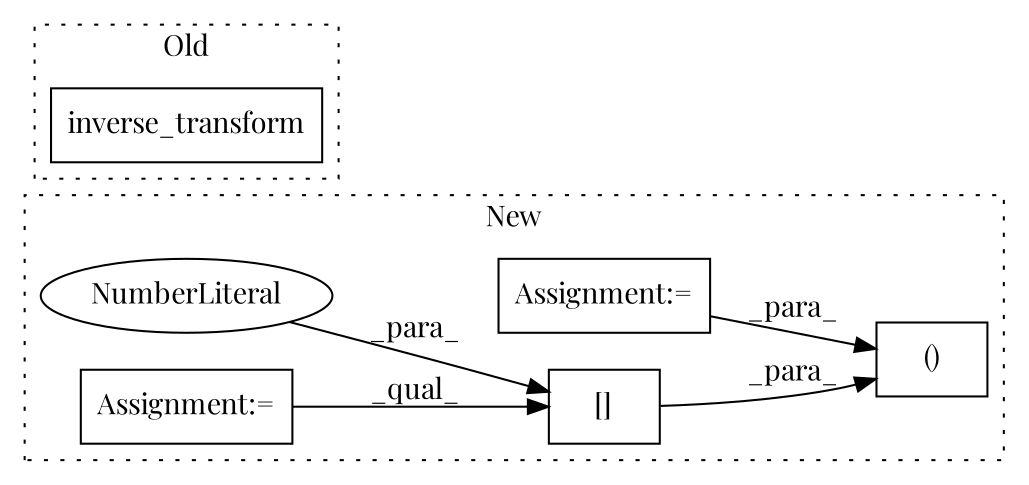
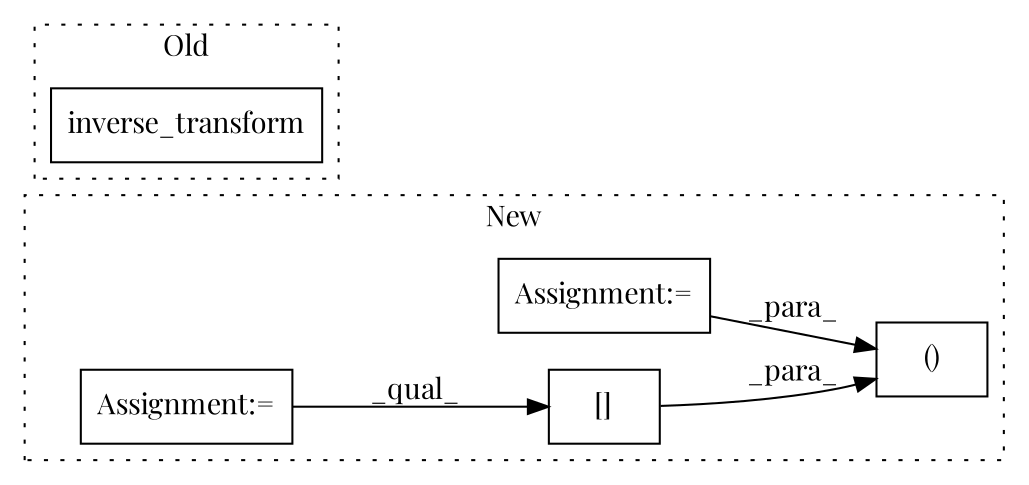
(187, 296) -> none
